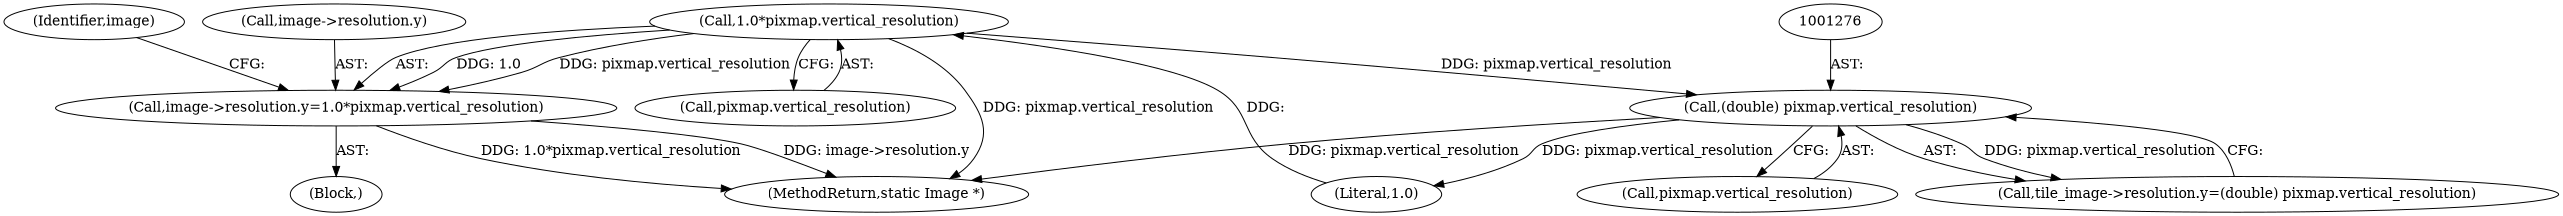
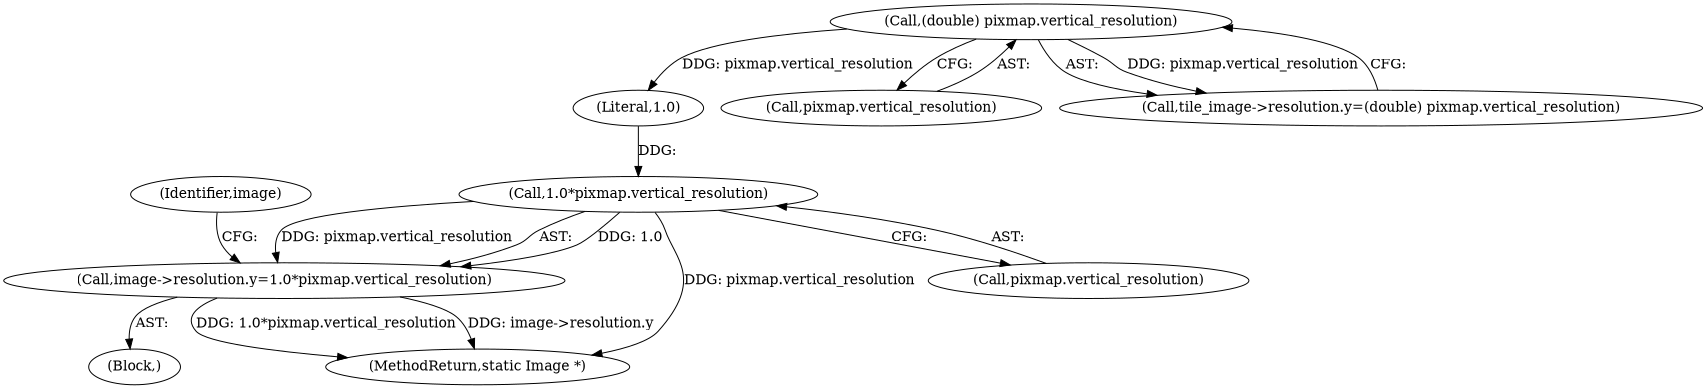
(334, 22) -> none
(1831, 22) -> none
(1327, 62) -> none
(1320, 141) -> none
